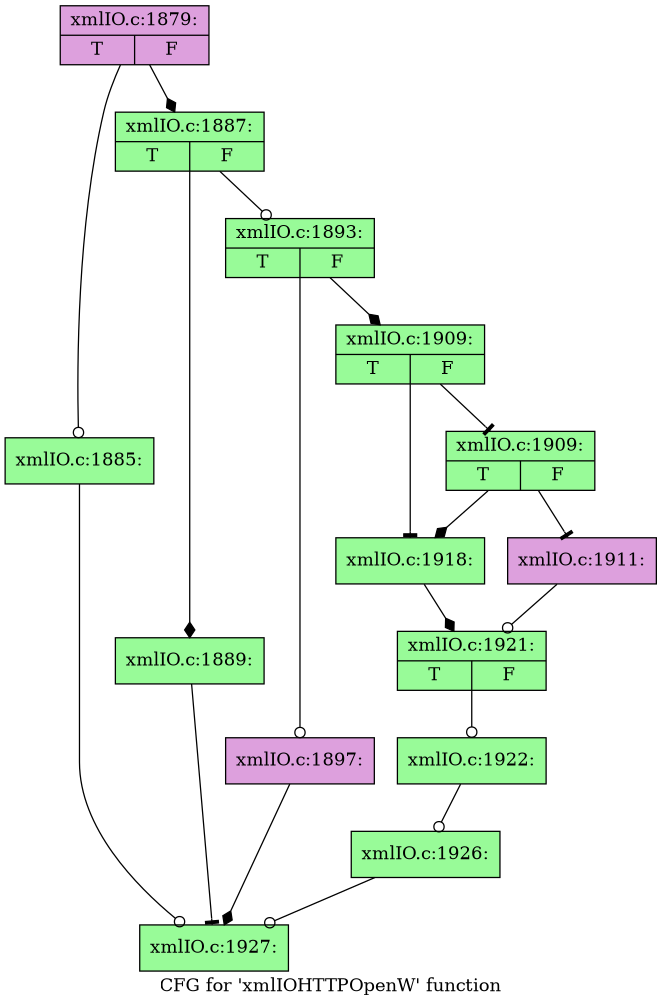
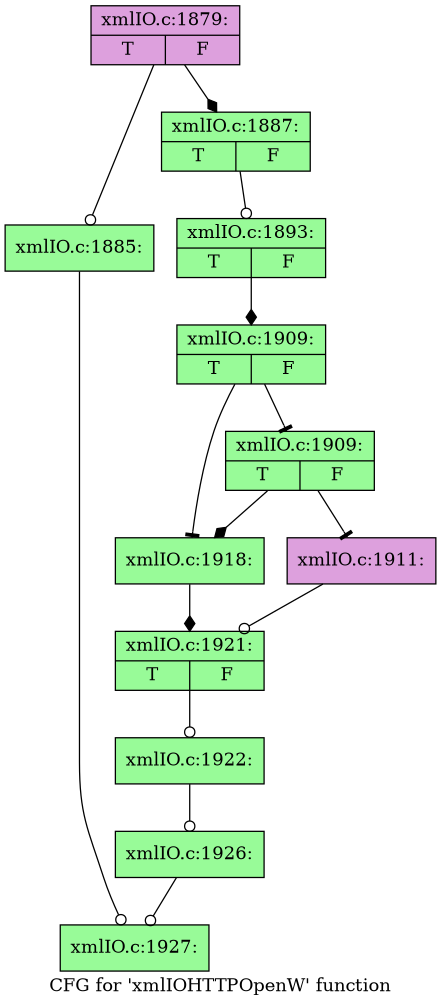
(190, 661) -> none
(300, 761) -> none
